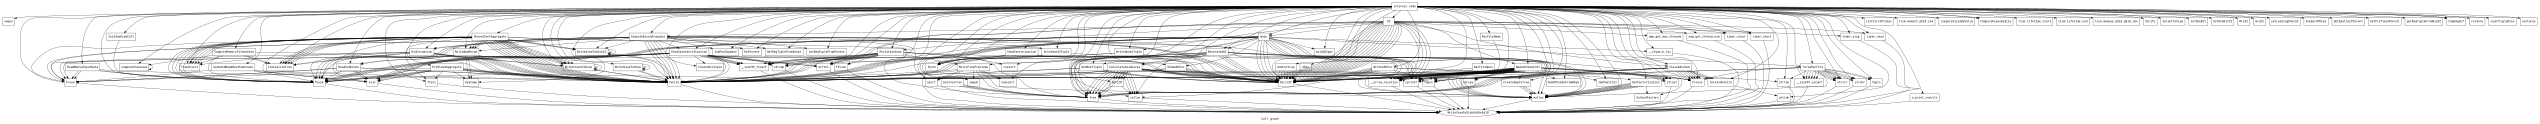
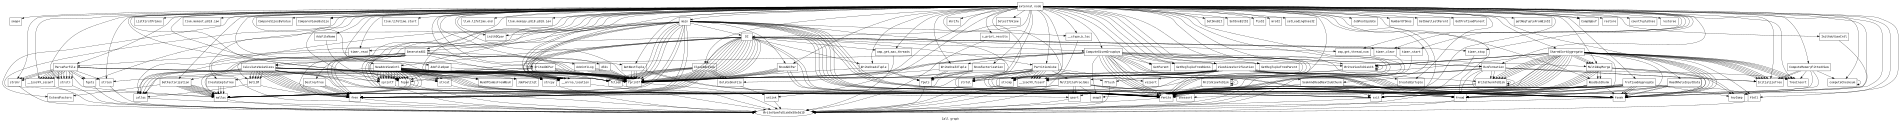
(1327, 29) -> (715, 29)
(689, 44) -> (1202, 78)
